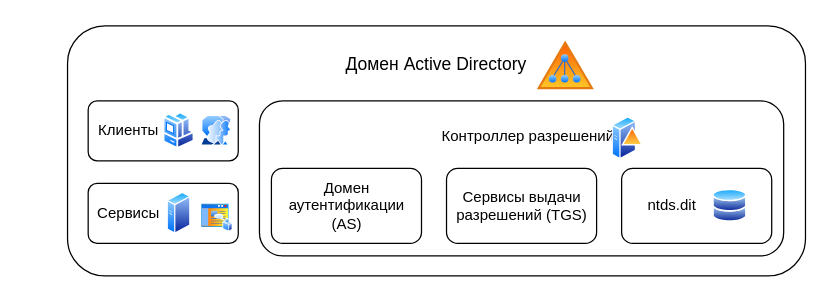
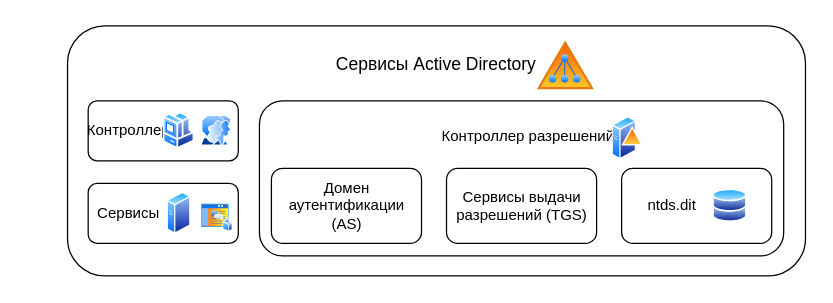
(436, 64) -> (436, 64)
(129, 131) -> (129, 131)
